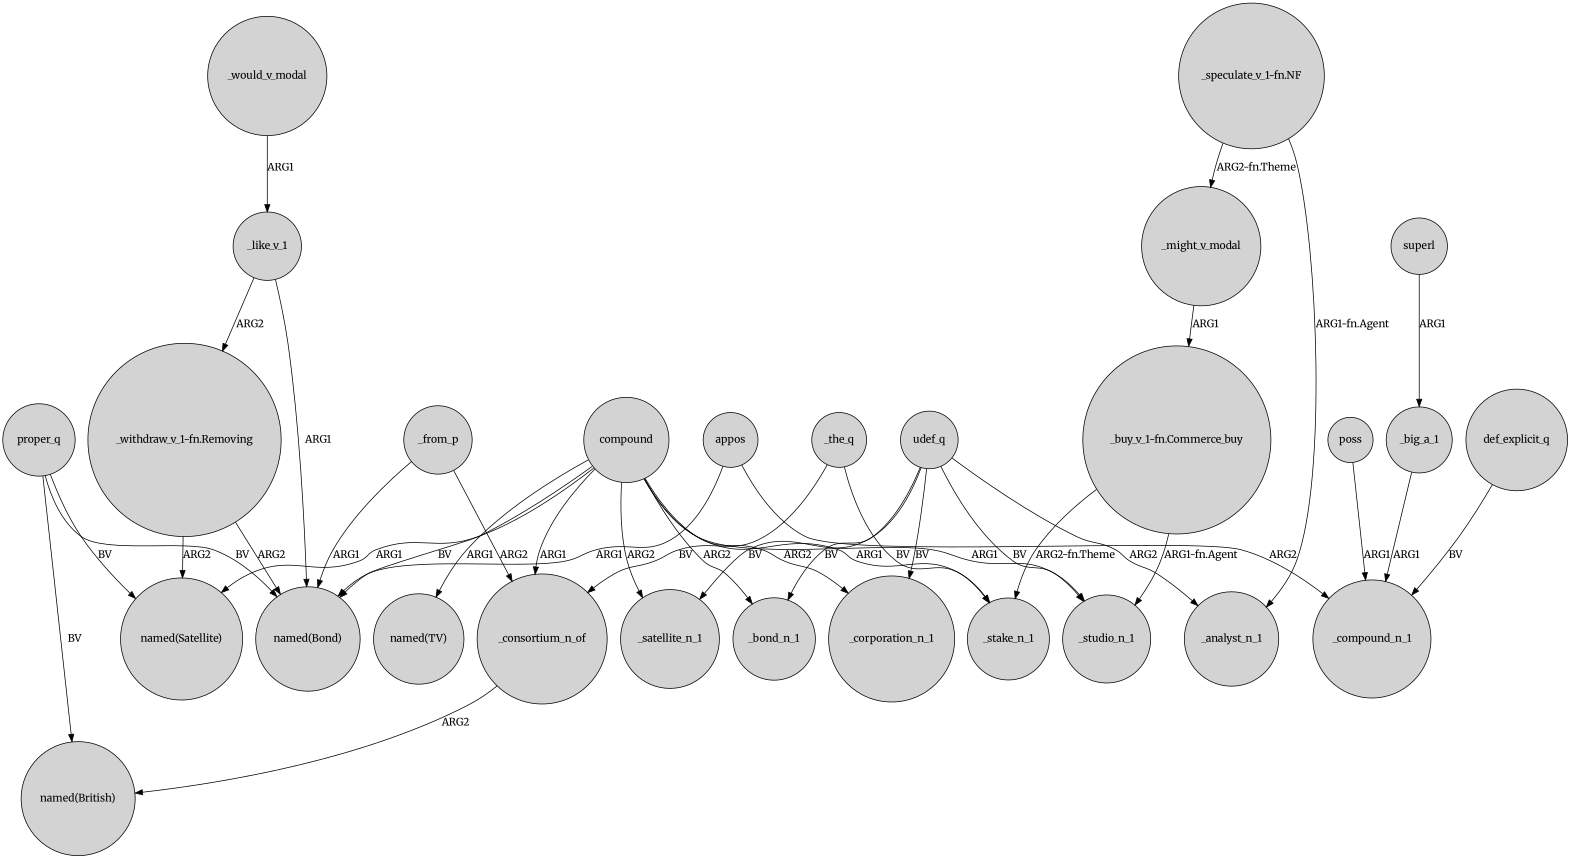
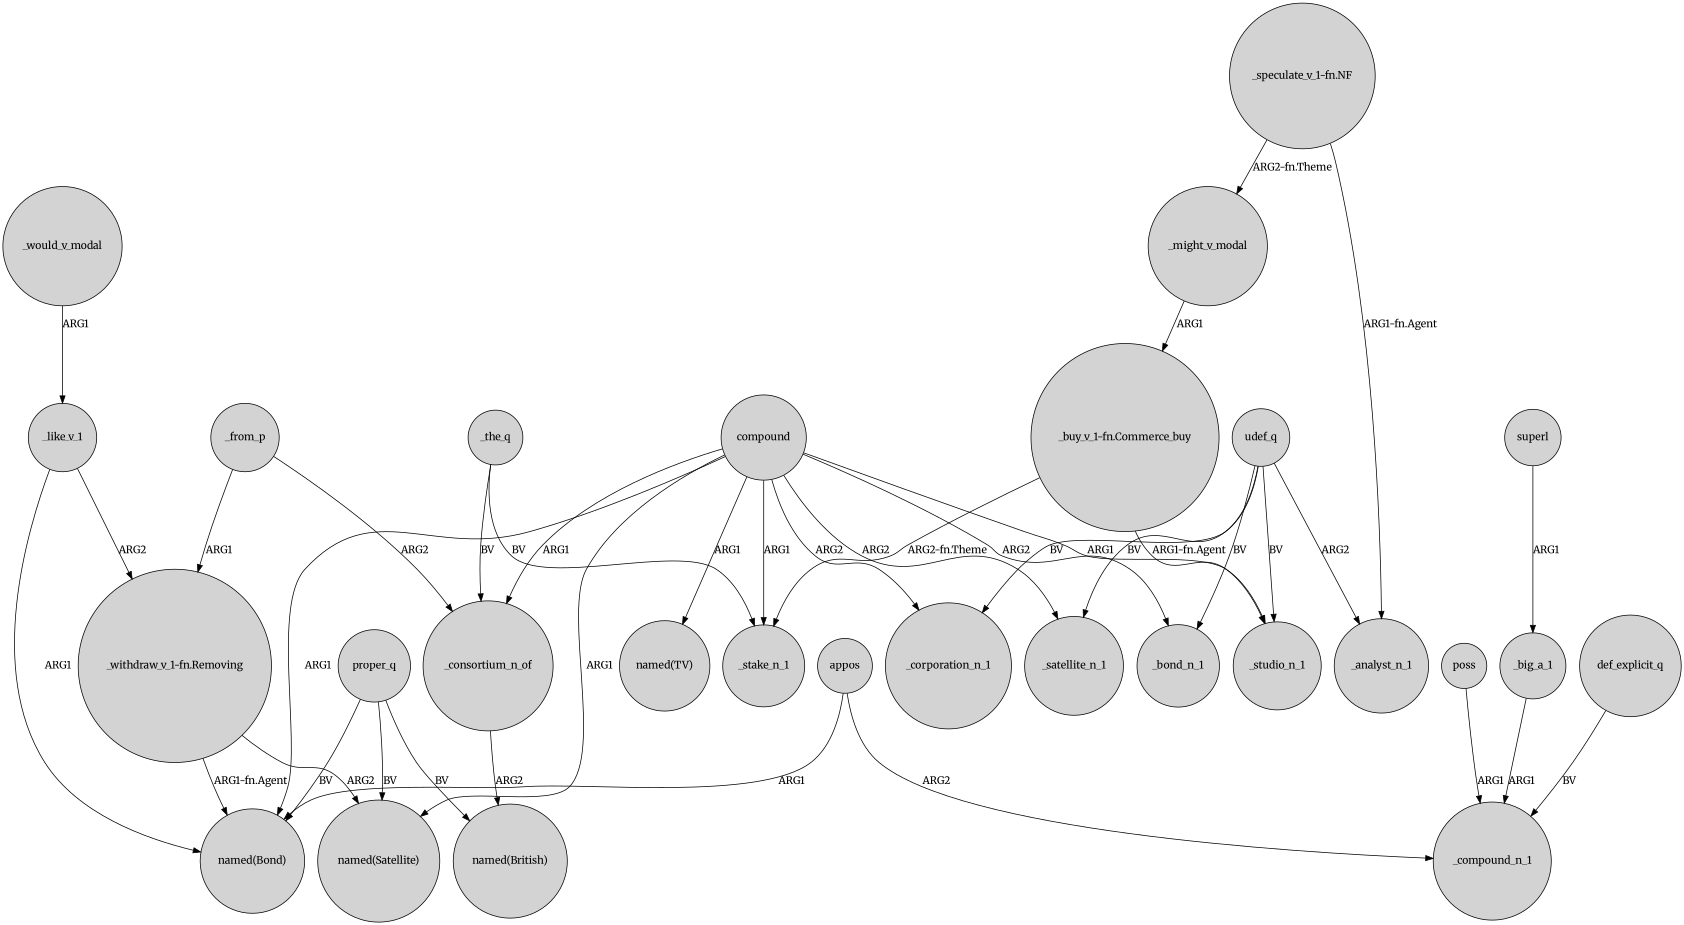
(358, 515) -> (215, 517)
(272, 555) -> (251, 781)
(445, 555) -> (318, 666)
